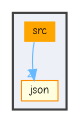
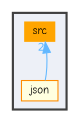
(33, 56) -> (47, 67)
